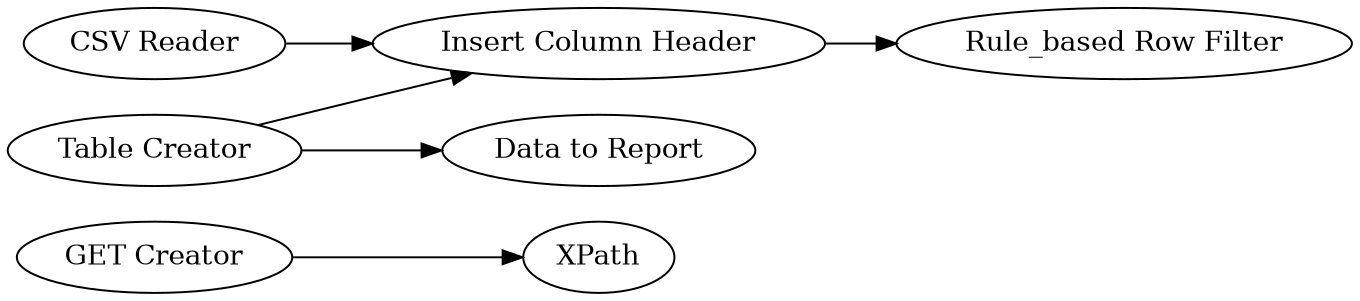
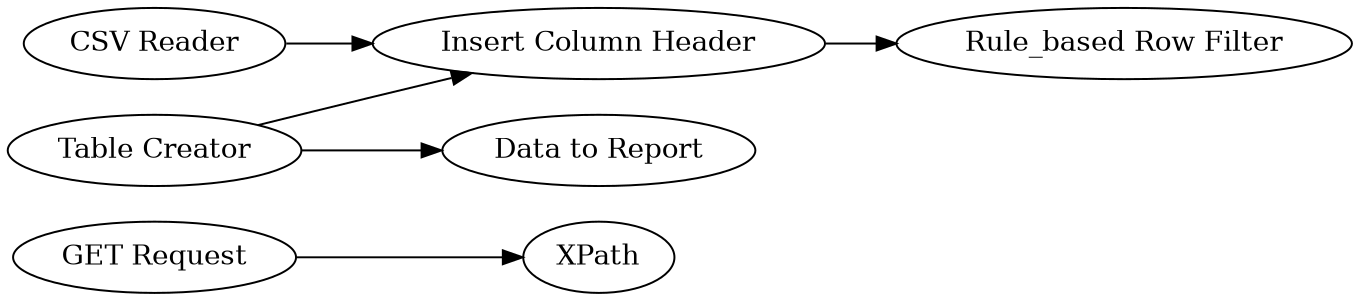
(155, 257) -> (155, 257)
